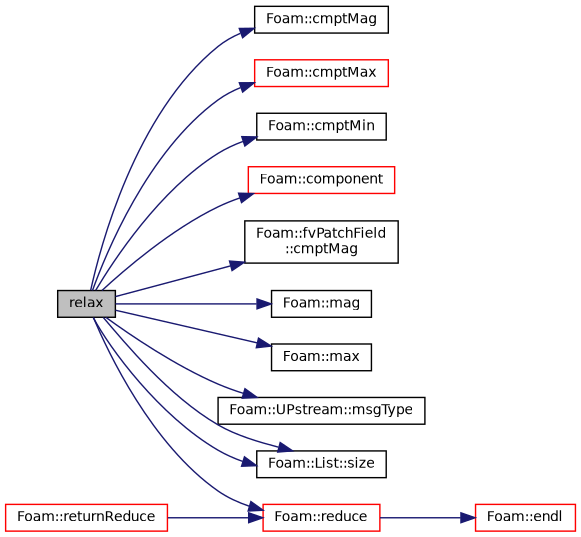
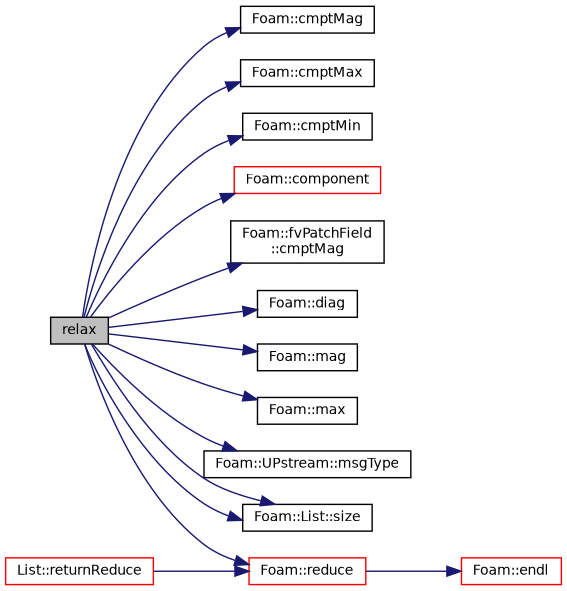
(321, 73) -> (307, 73)
none -> (307, 304)
(87, 518) -> (79, 571)
